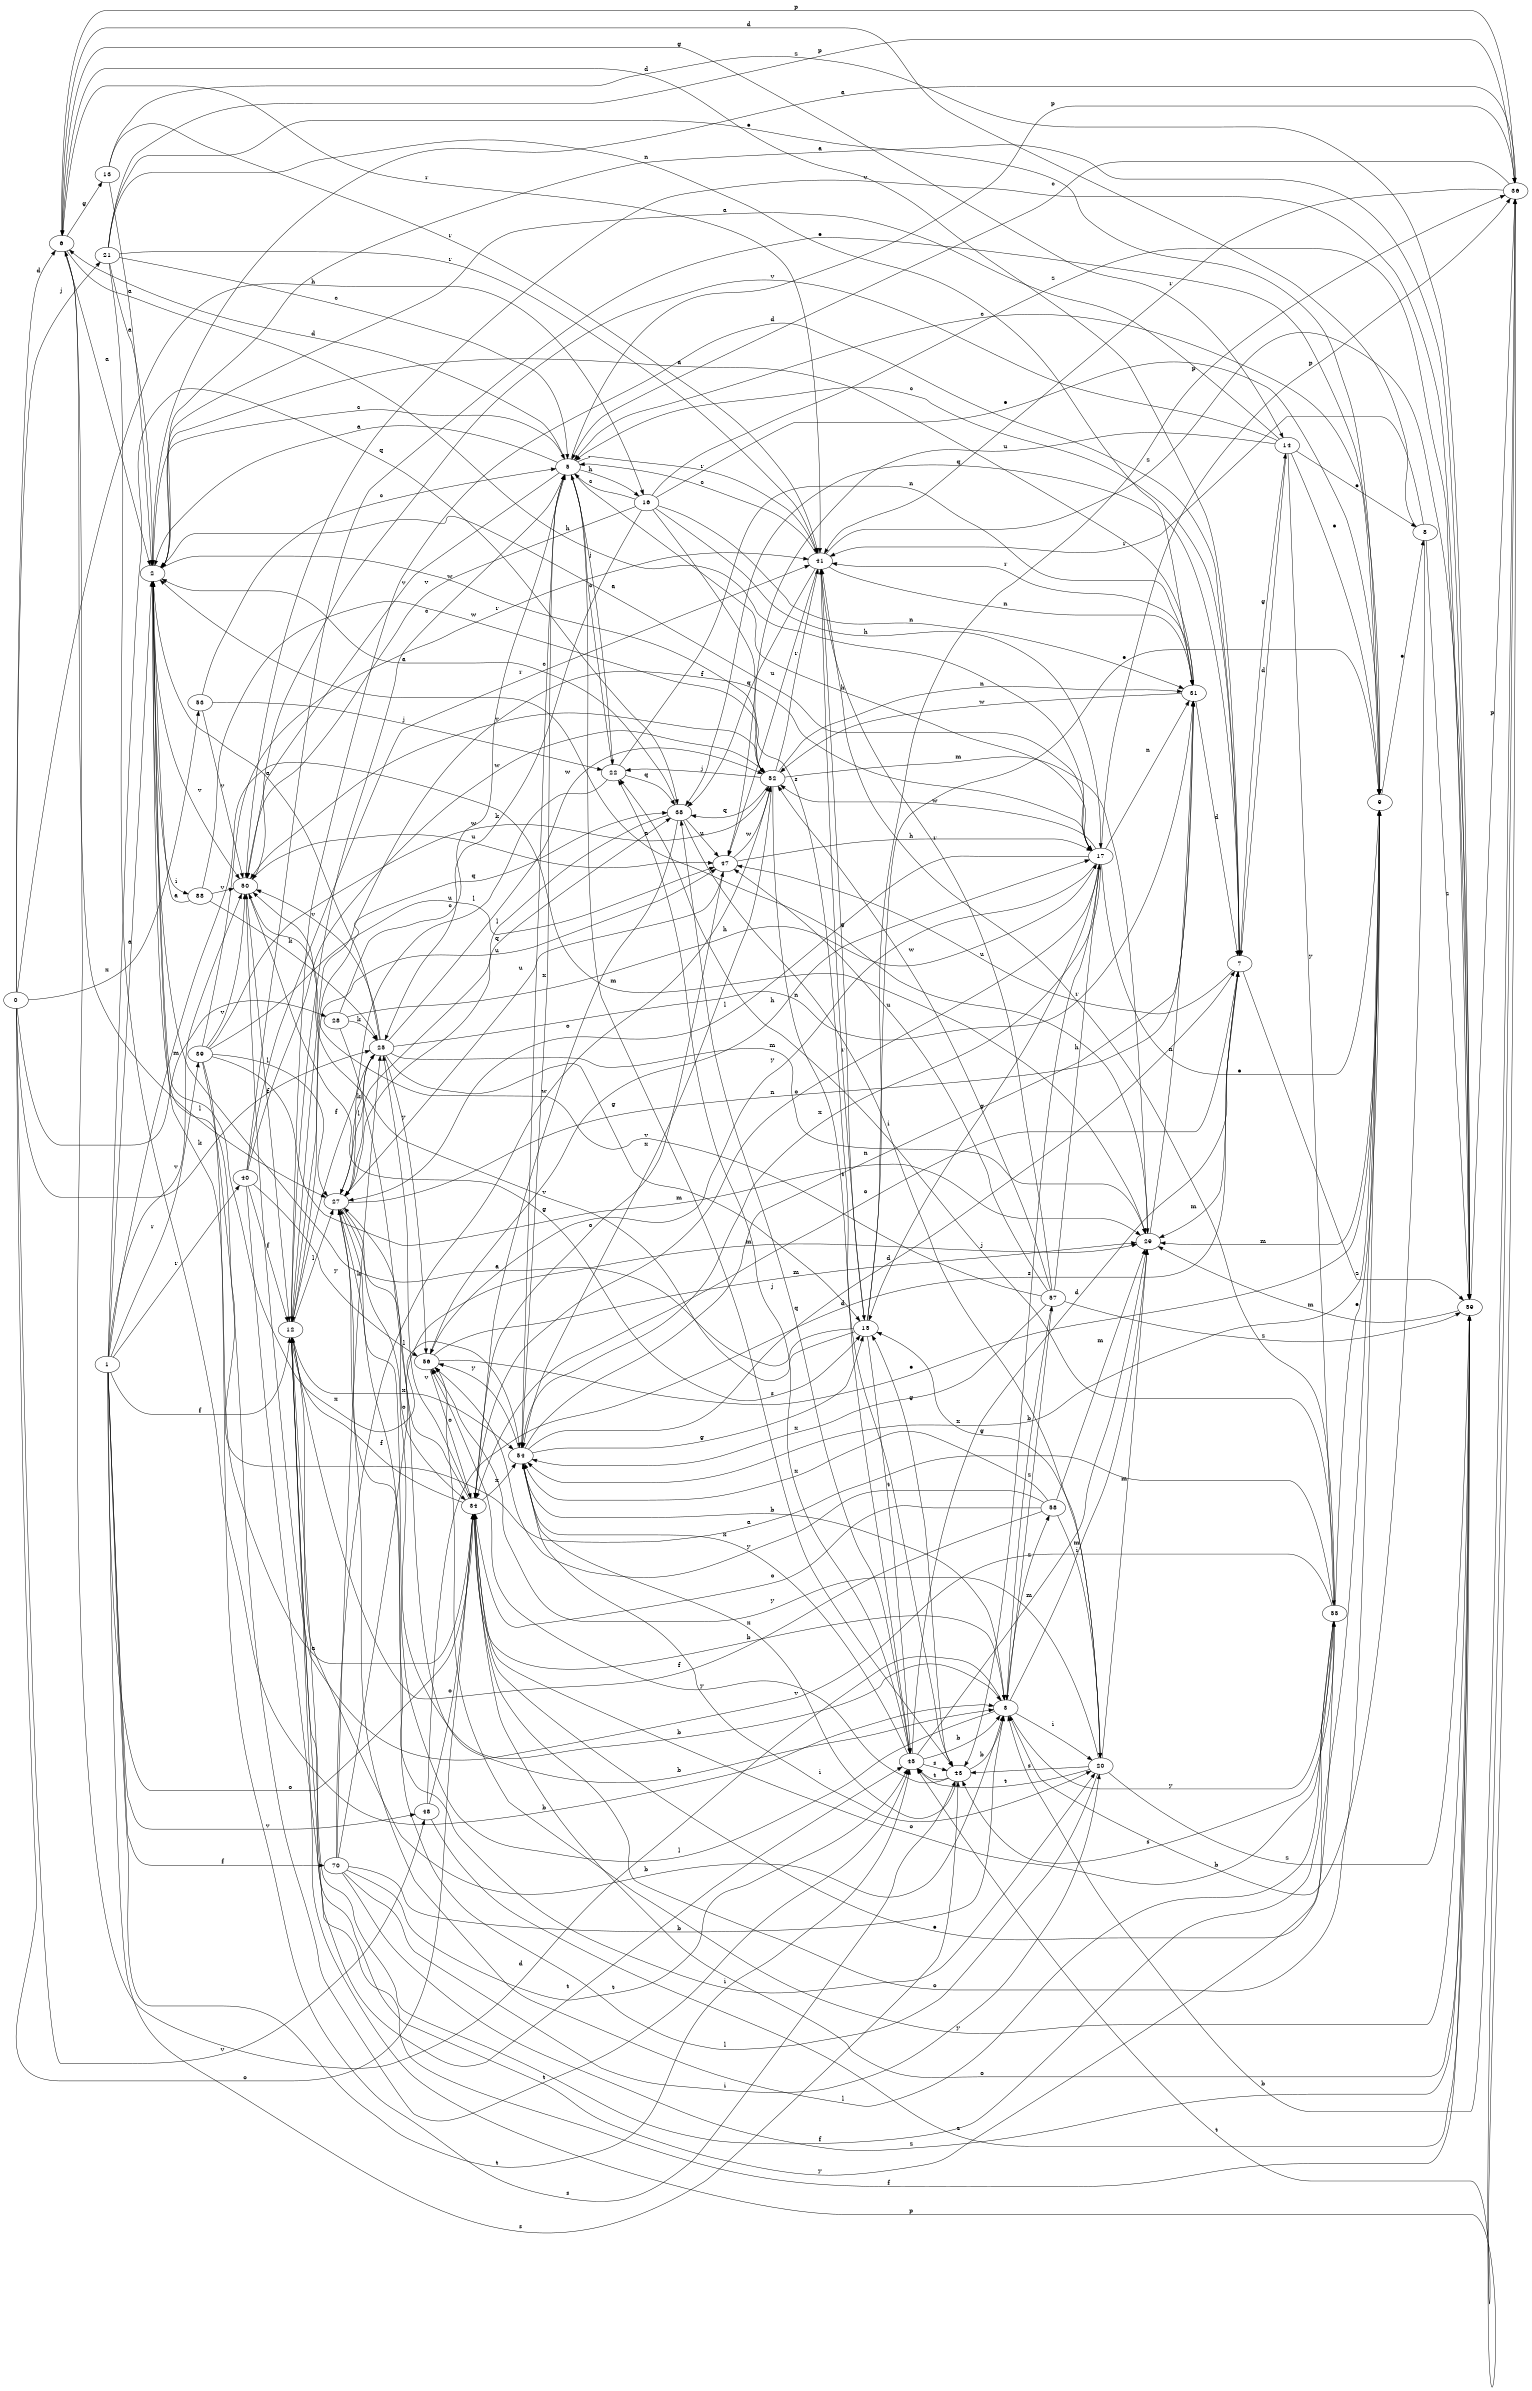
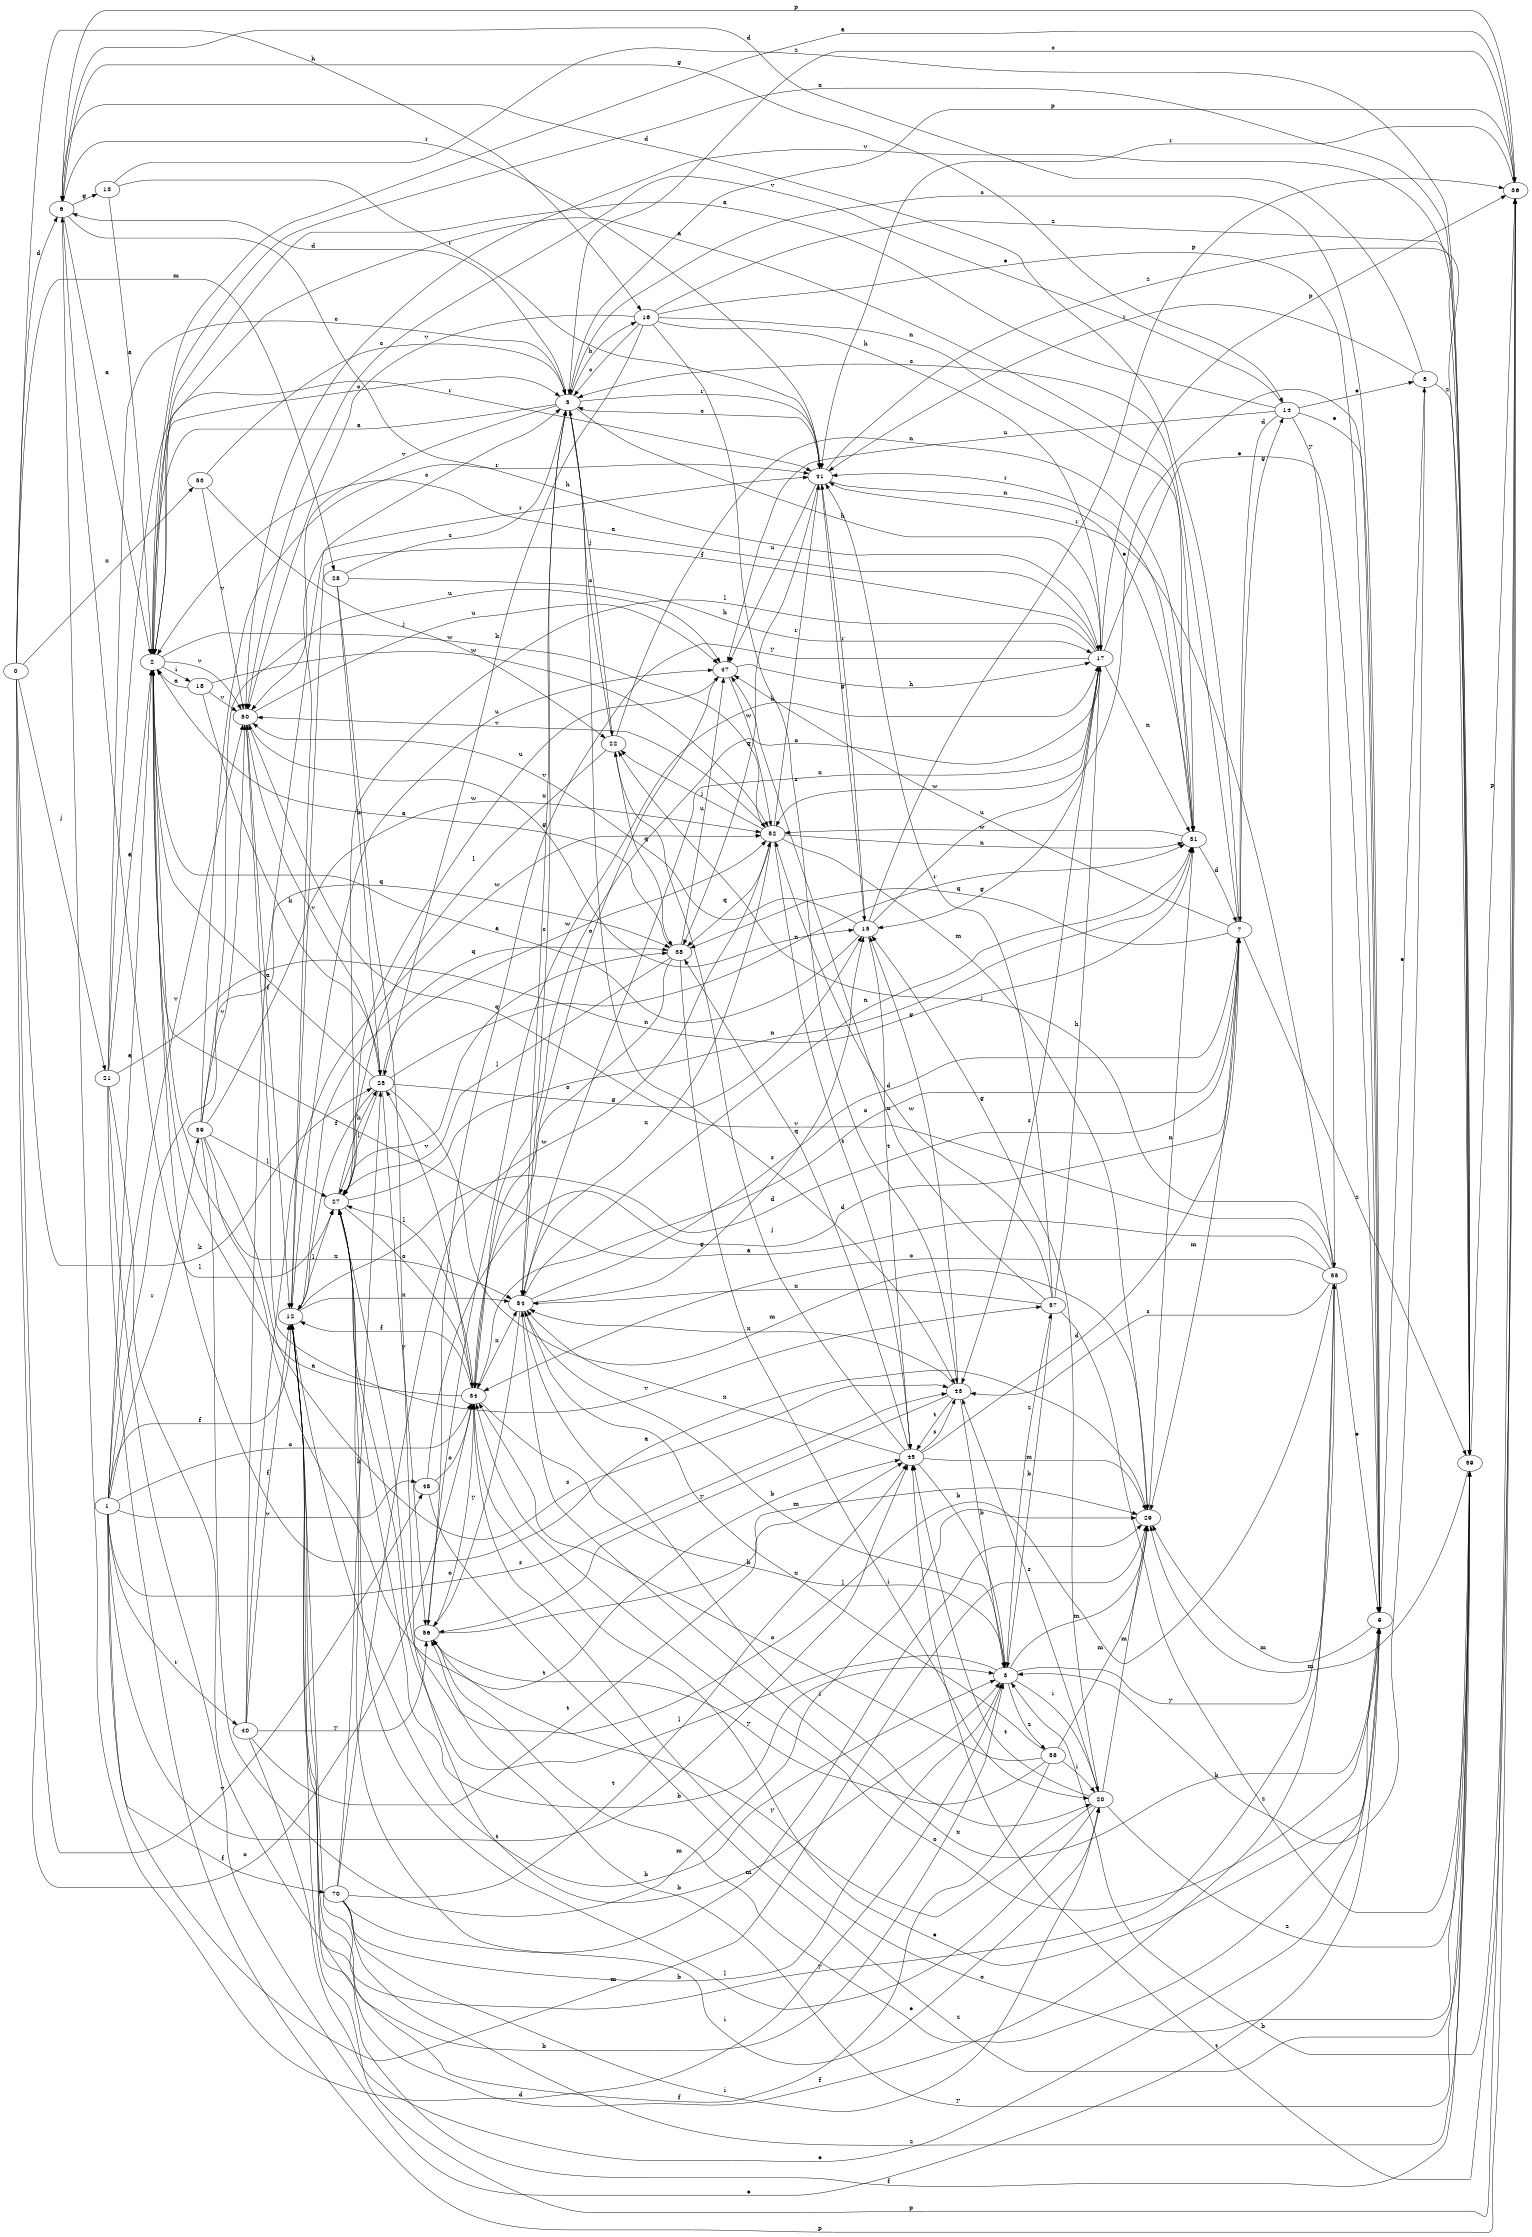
(200, 896) -> (200, 686)
(599, 1145) -> (324, 1363)
